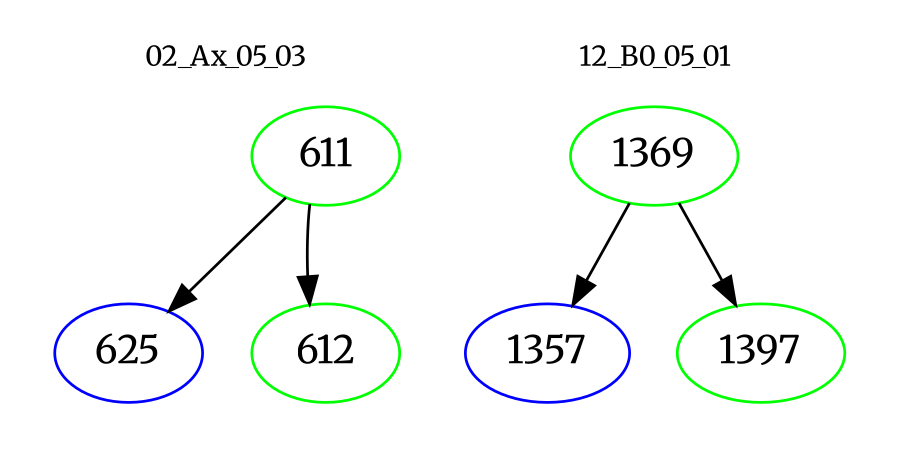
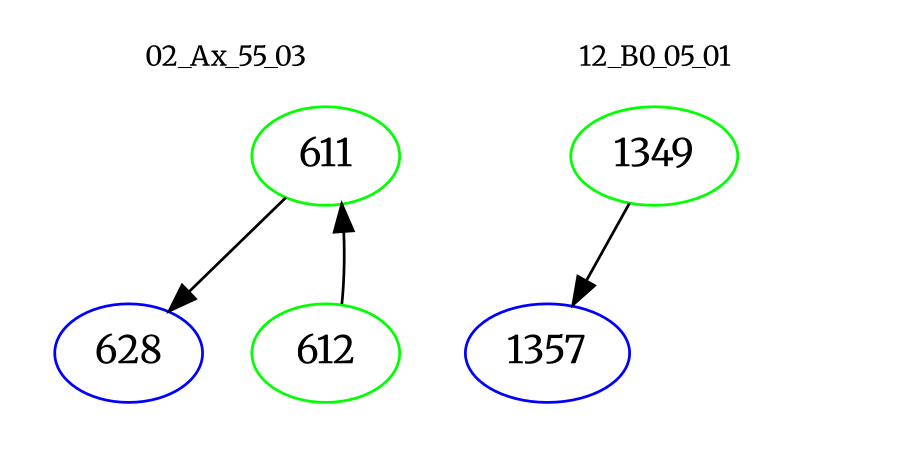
(227, 59) -> (227, 59)
(654, 156) -> (654, 156)
(307, 240) -> (344, 268)
(129, 353) -> (129, 353)
(761, 353) -> none
